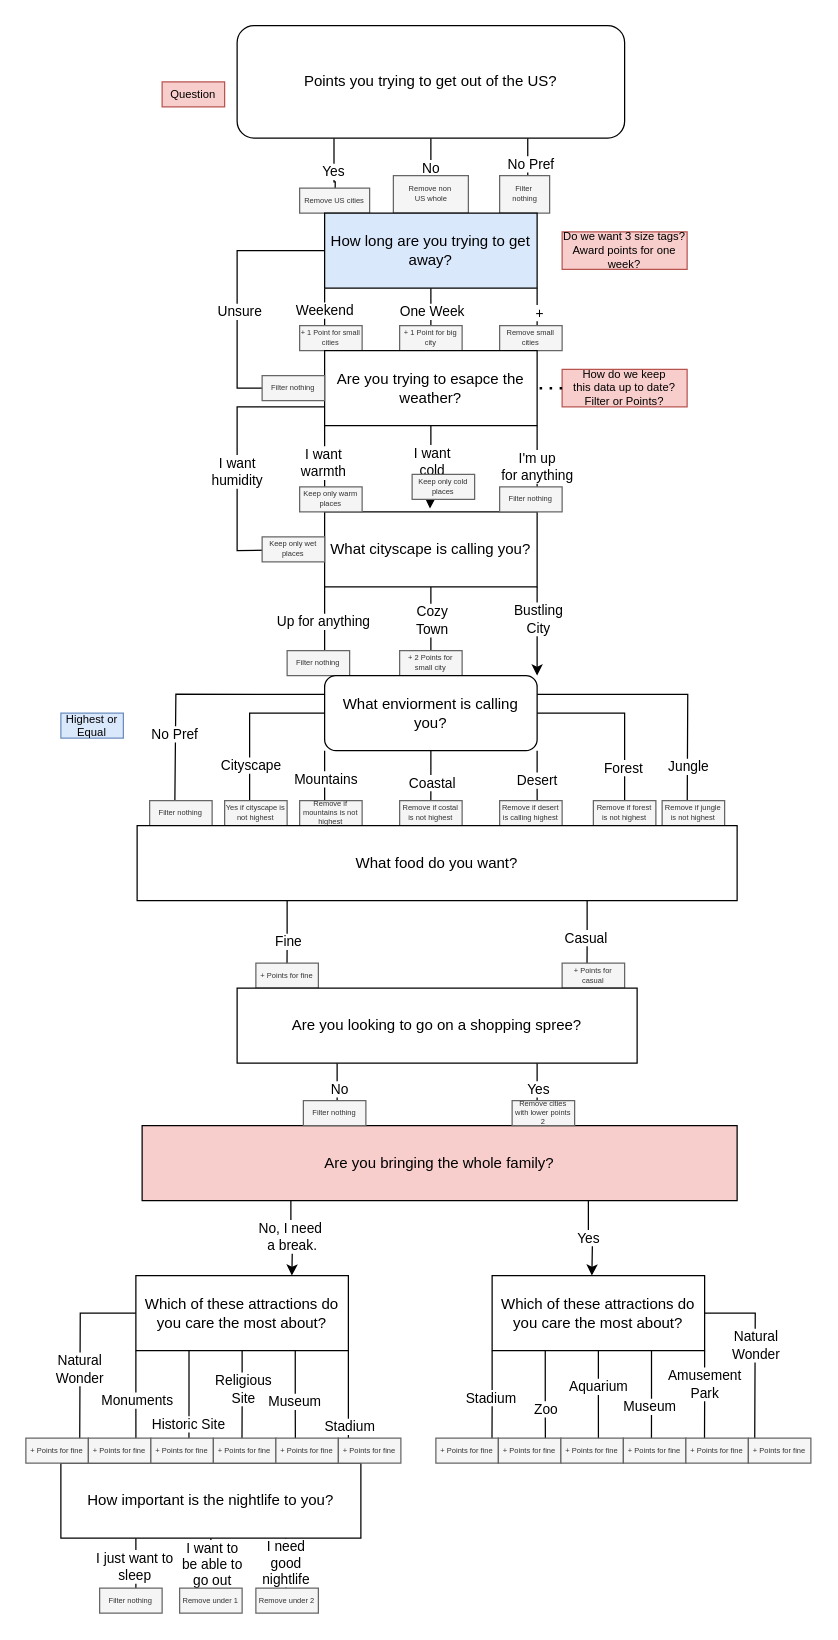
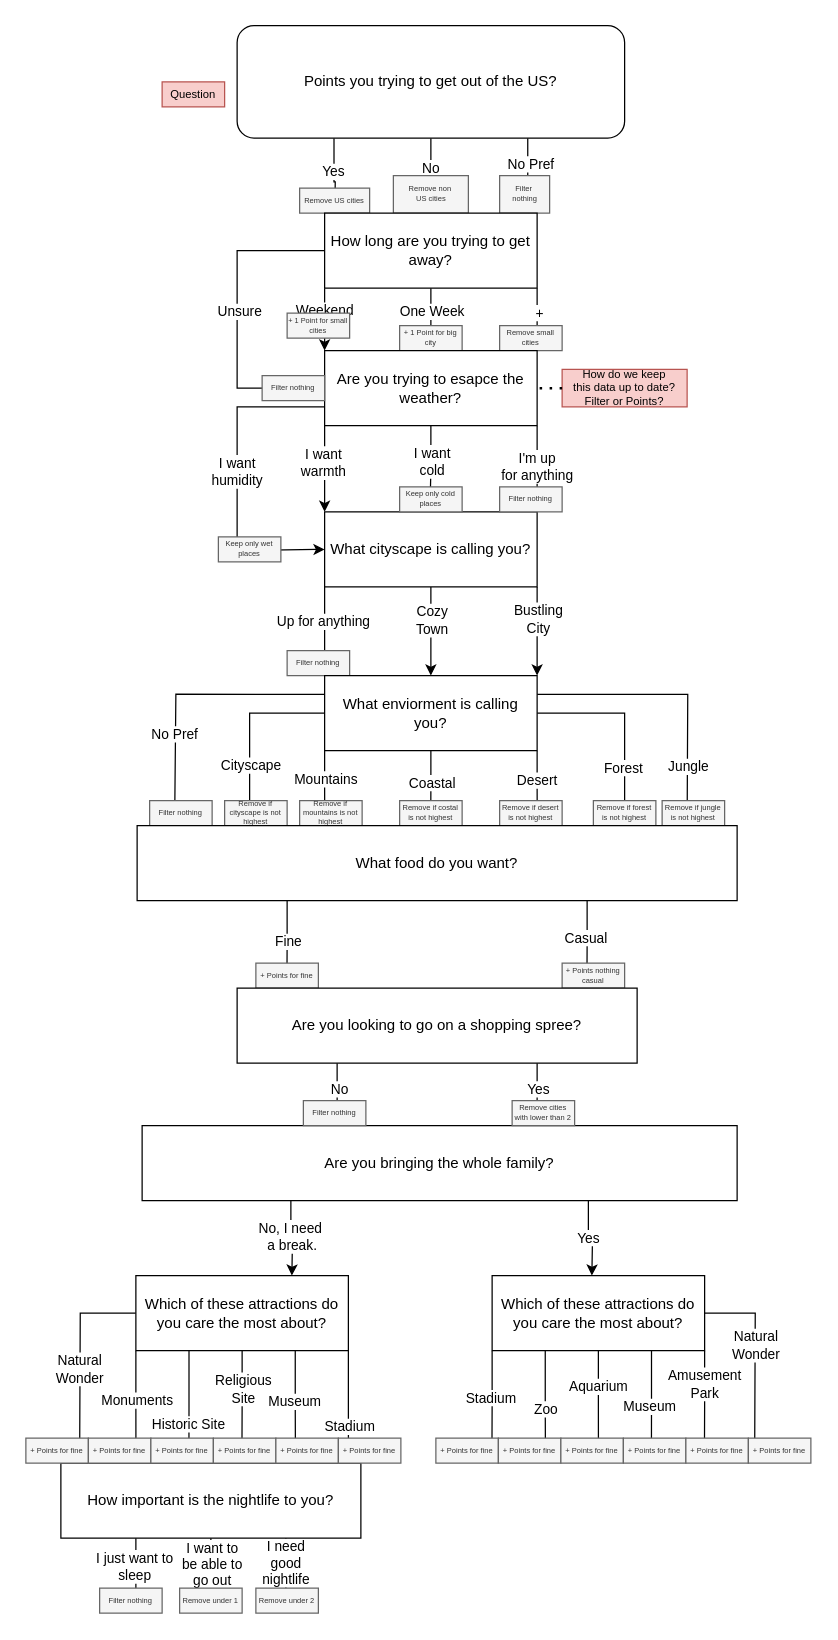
(431, 194) -> (431, 194)
(431, 251) -> (431, 251)
(624, 251) -> none
(331, 338) -> (318, 326)
(443, 487) -> (431, 499)
(331, 499) -> none
(293, 549) -> (249, 549)
(431, 663) -> none
(431, 713) -> (431, 713)
(92, 726) -> none
(256, 813) -> (256, 813)
(531, 813) -> (531, 813)
(593, 976) -> (593, 976)
(543, 1113) -> (543, 1113)
(439, 1163) -> (439, 1163)
